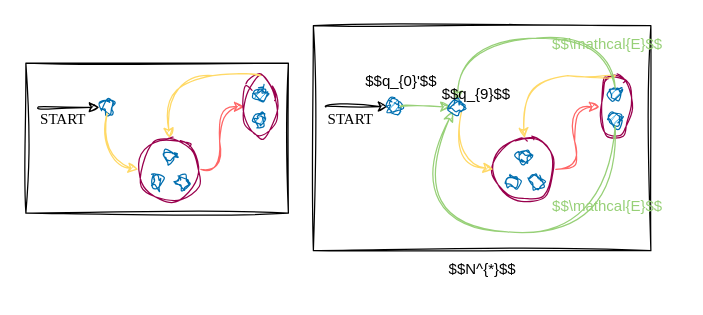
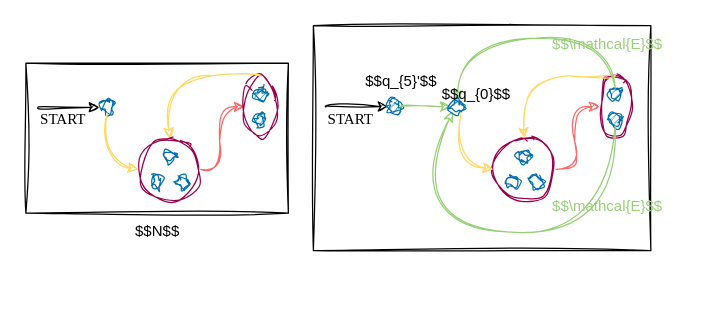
(401, 82) -> (401, 82)
(476, 94) -> (476, 94)
none -> (157, 232)
(482, 269) -> none
